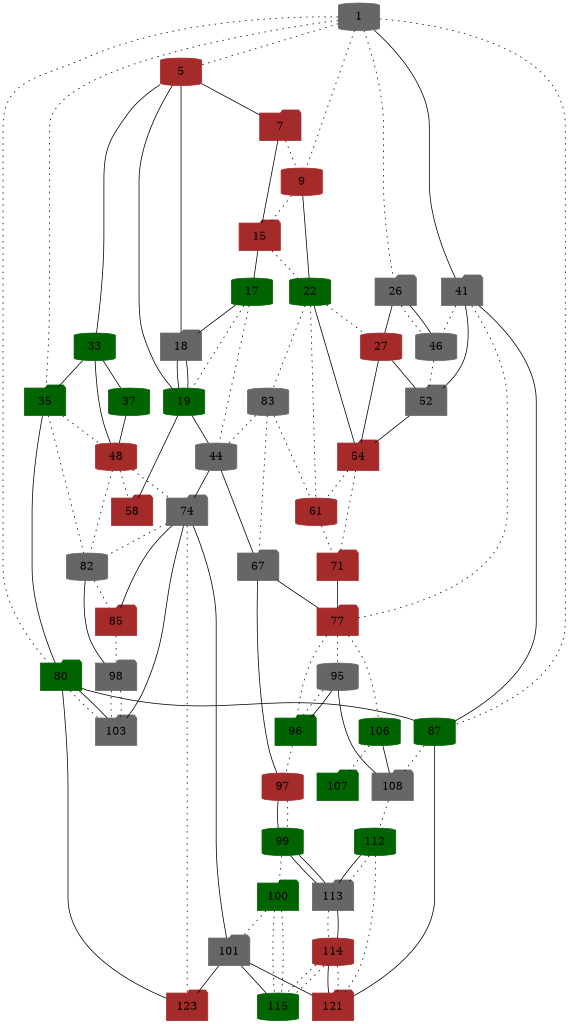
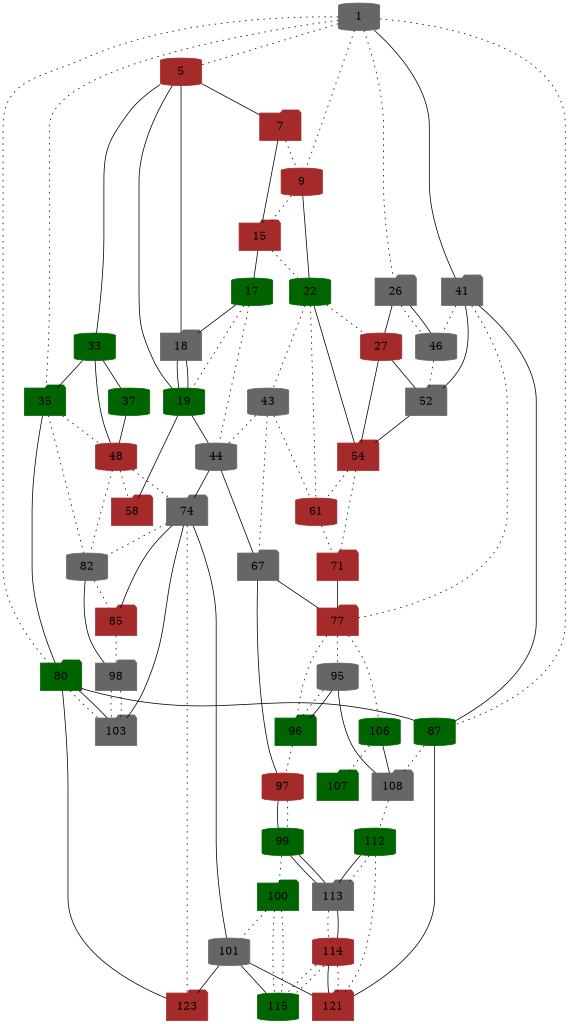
(268, 402) -> (268, 402)
(229, 952) -> (229, 952)
